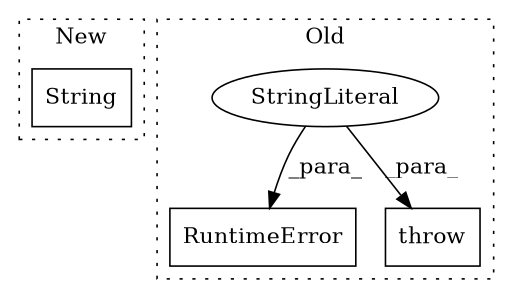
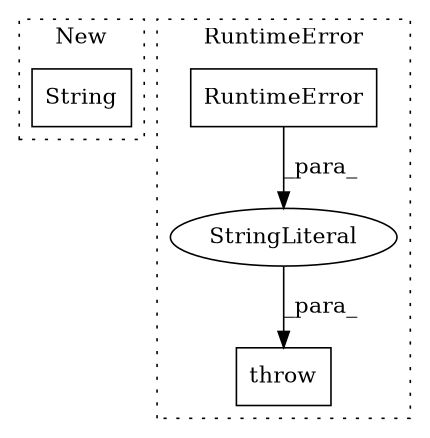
(325, 38) -> (284, 38)
(287, 158) -> (284, 159)
